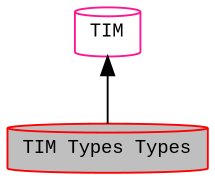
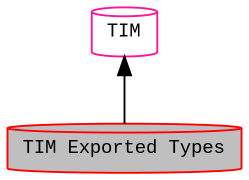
(108, 148) -> (125, 148)
